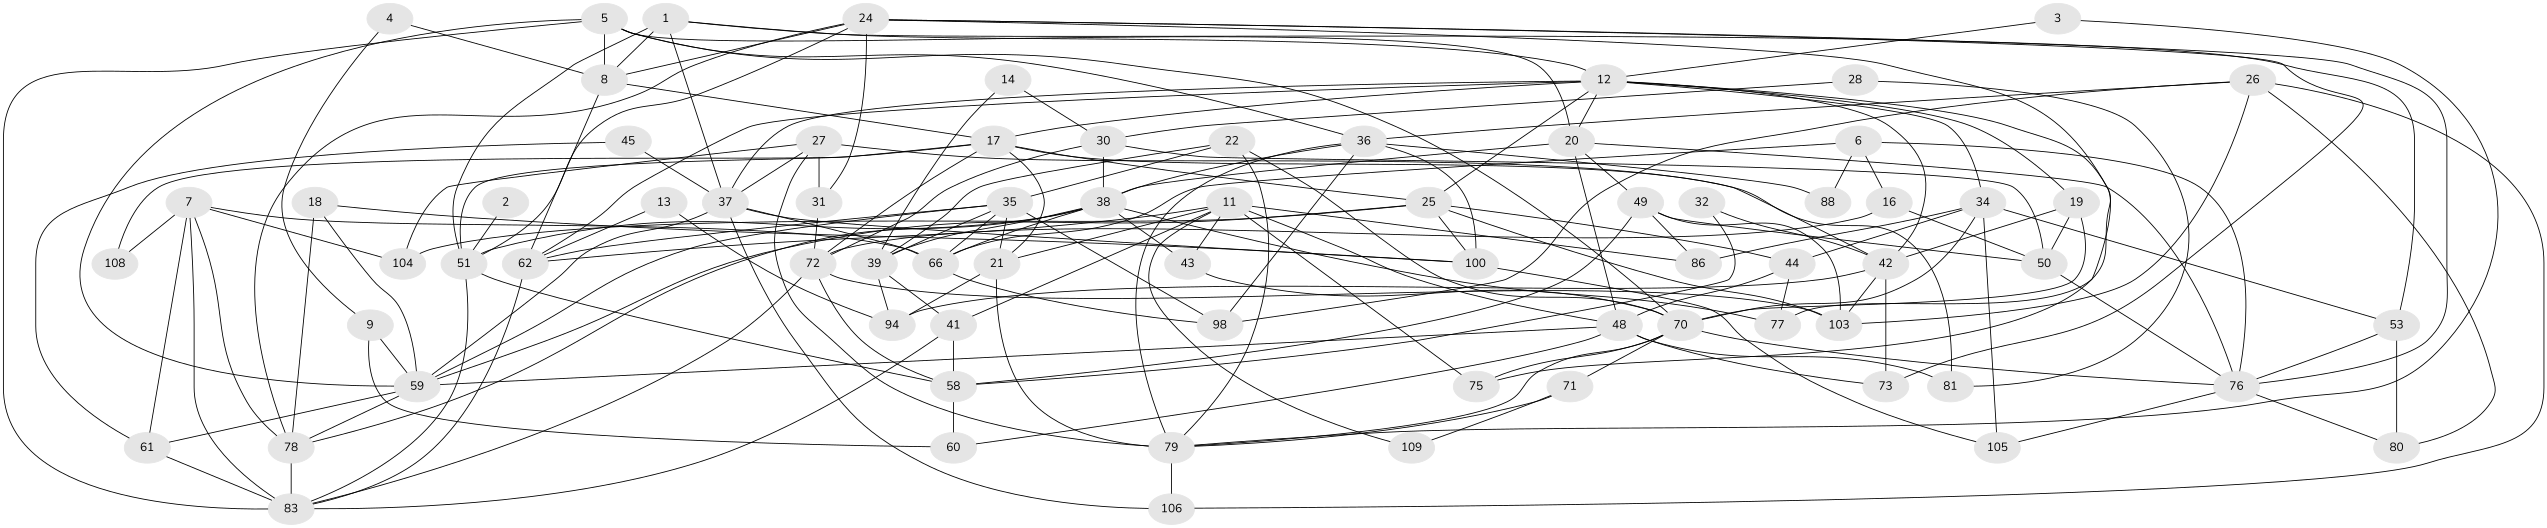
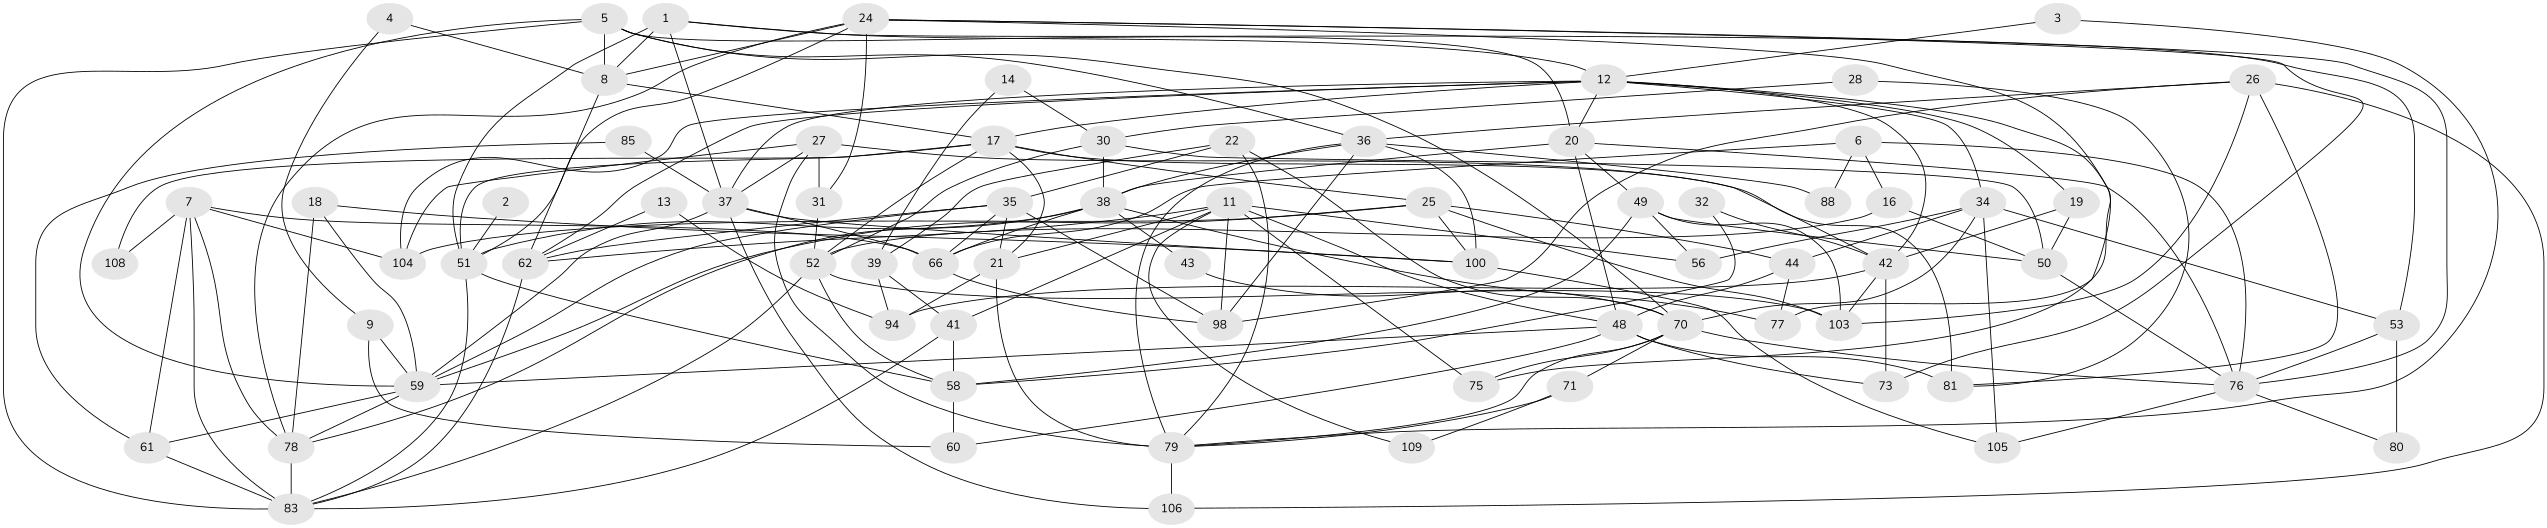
(628, 141) -> (628, 141)
(1516, 141) -> (765, 116)
(986, 228) -> none
(941, 233) -> none
(1207, 235) -> (1225, 264)
(2438, 260) -> (2283, 356)
(813, 264) -> (813, 264)
(1699, 264) -> (1699, 264)
(1998, 296) -> none
